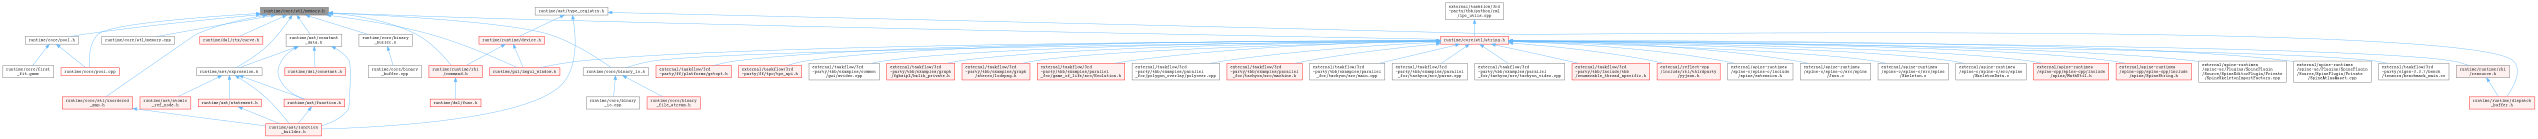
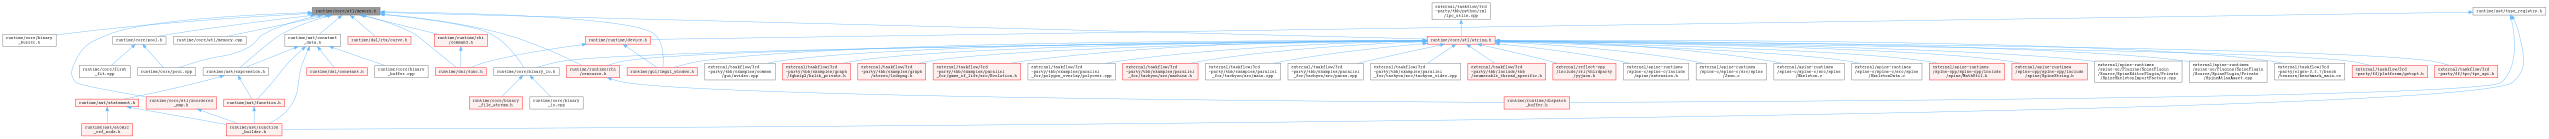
none -> (491, 31)
none -> (415, 35)
(484, 56) -> (525, 53)
(391, 58) -> (359, 57)
(28, 72) -> (105, 72)
(90, 72) -> (167, 72)
(2483, 72) -> (593, 72)
(198, 87) -> (107, 117)
(266, 98) -> none
